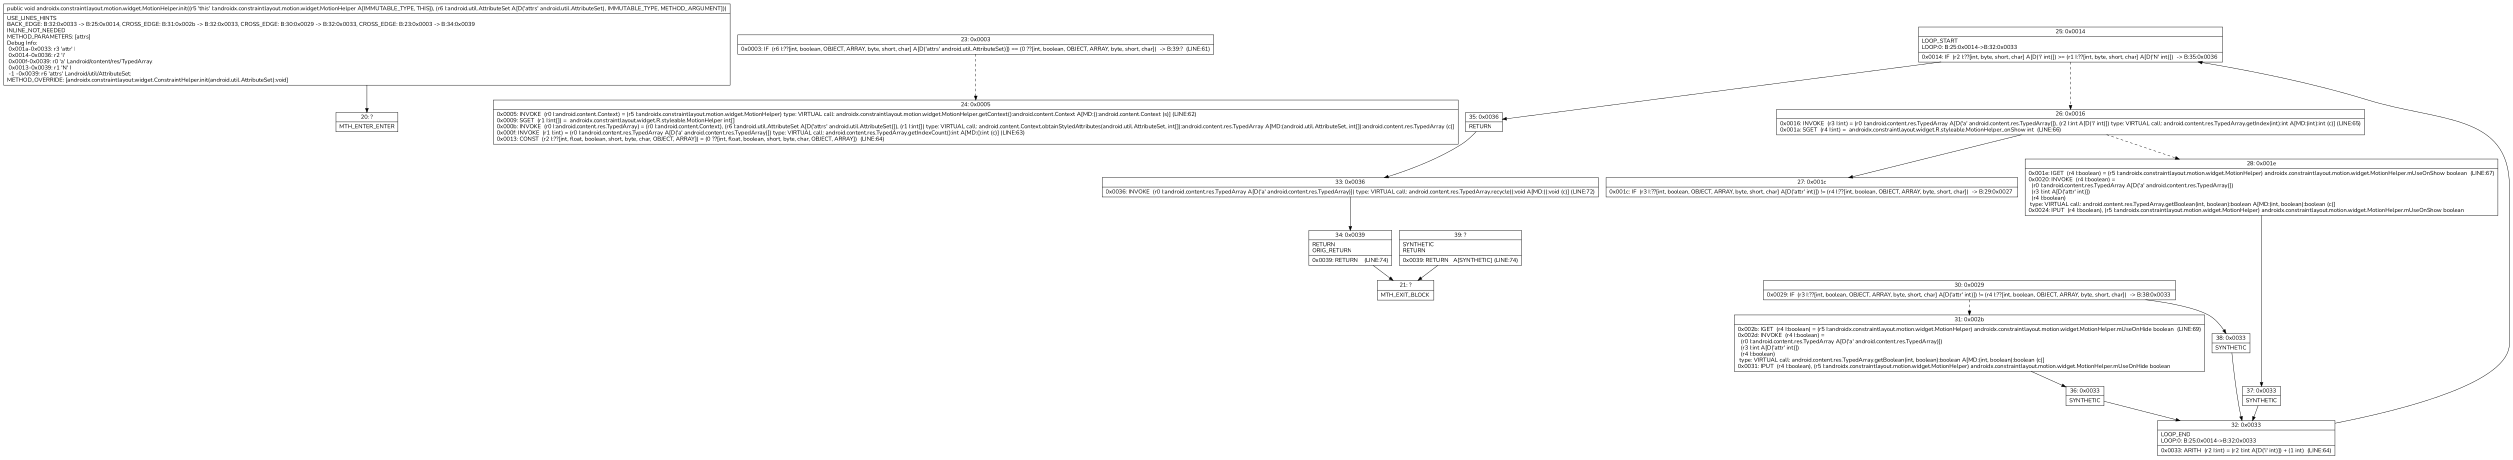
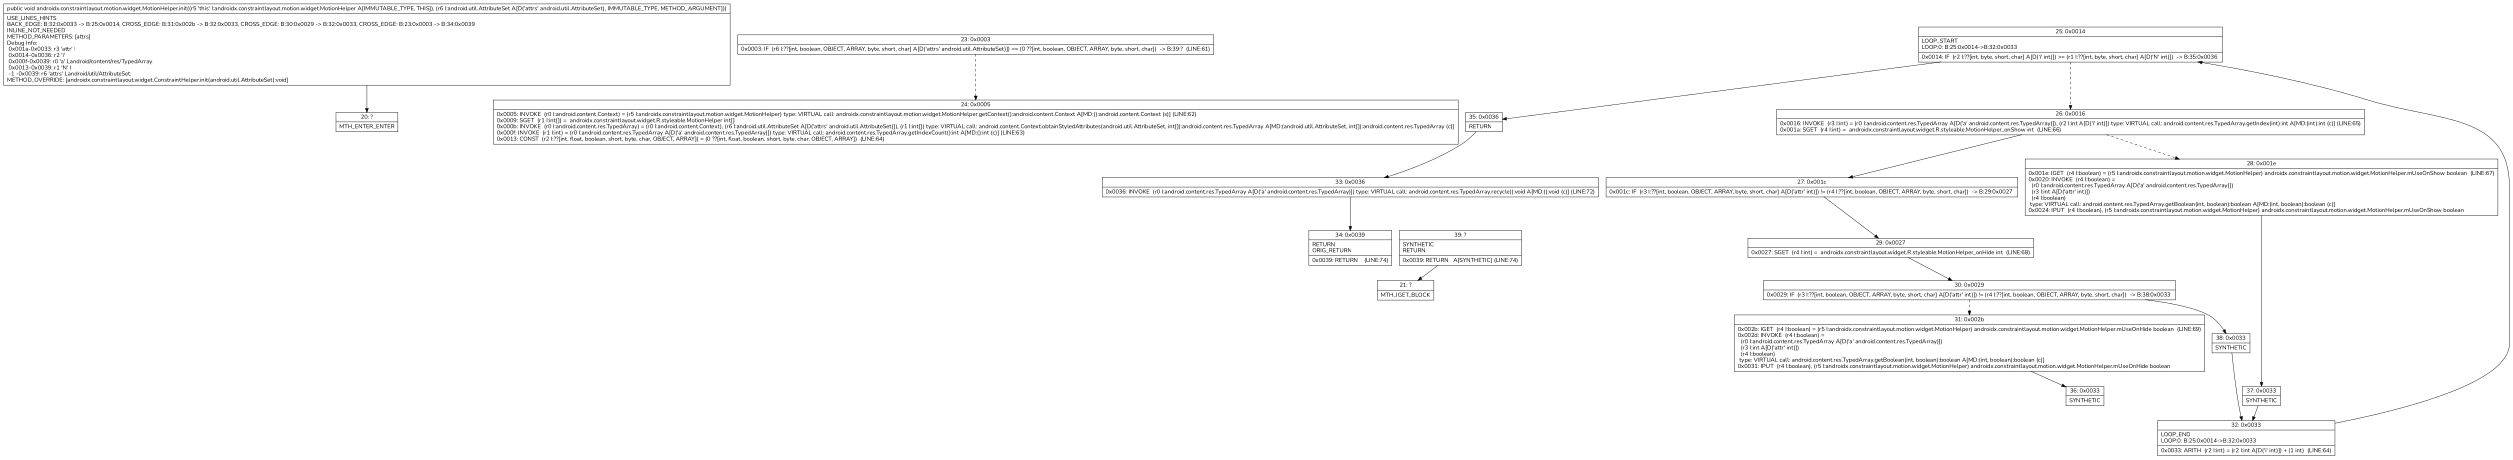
none -> (1891, 248)
(1381, 272) -> none
(1405, 295) -> (1406, 295)
(2140, 410) -> none
